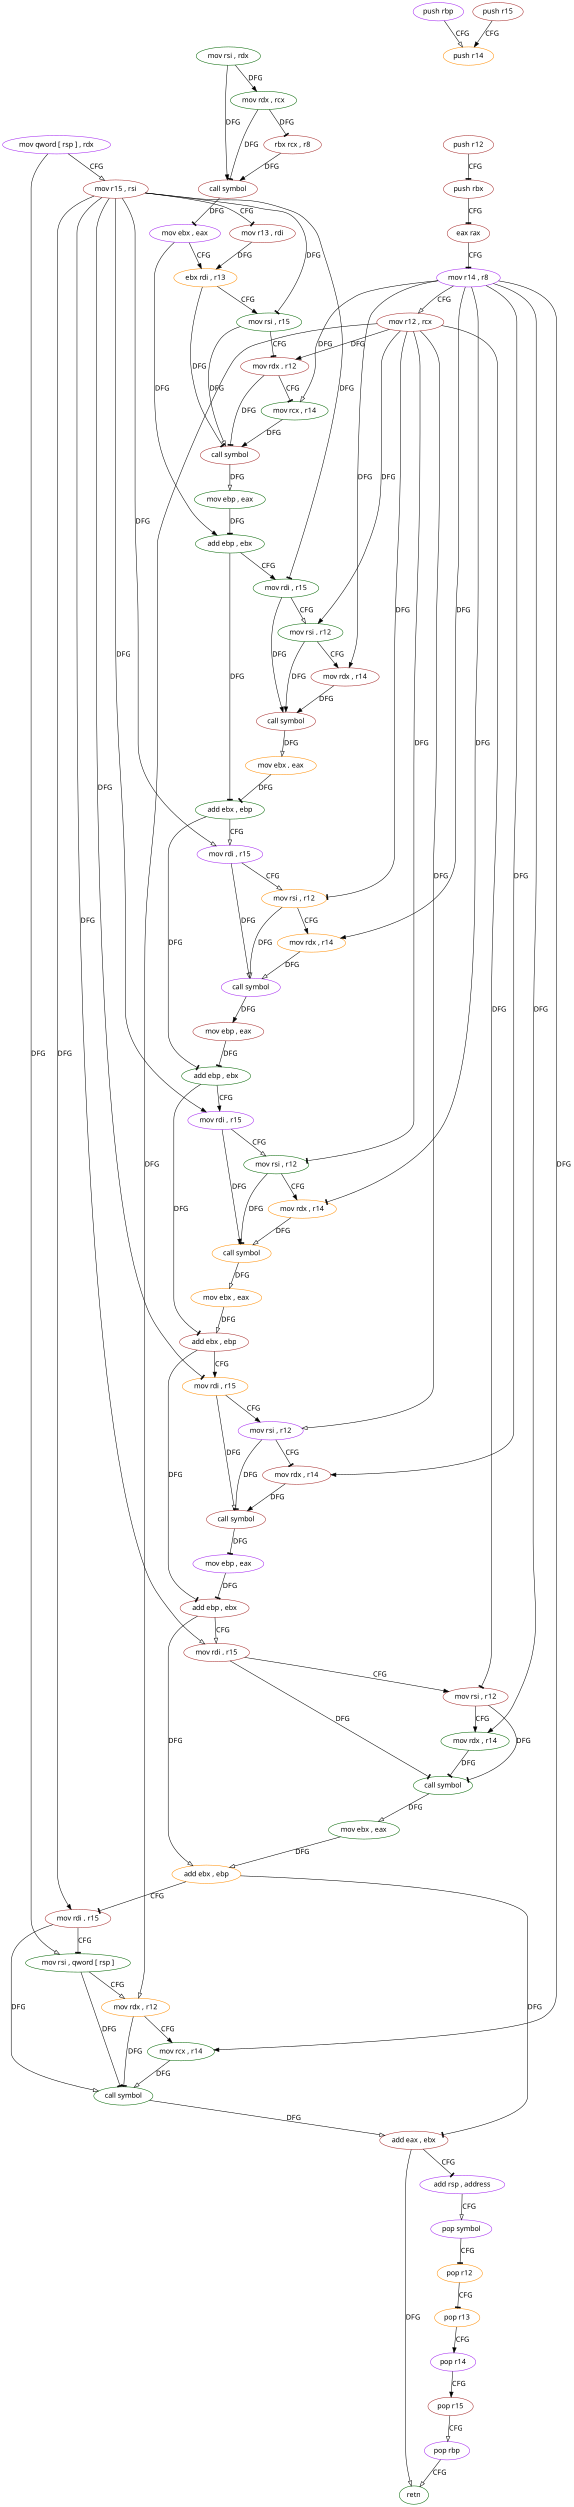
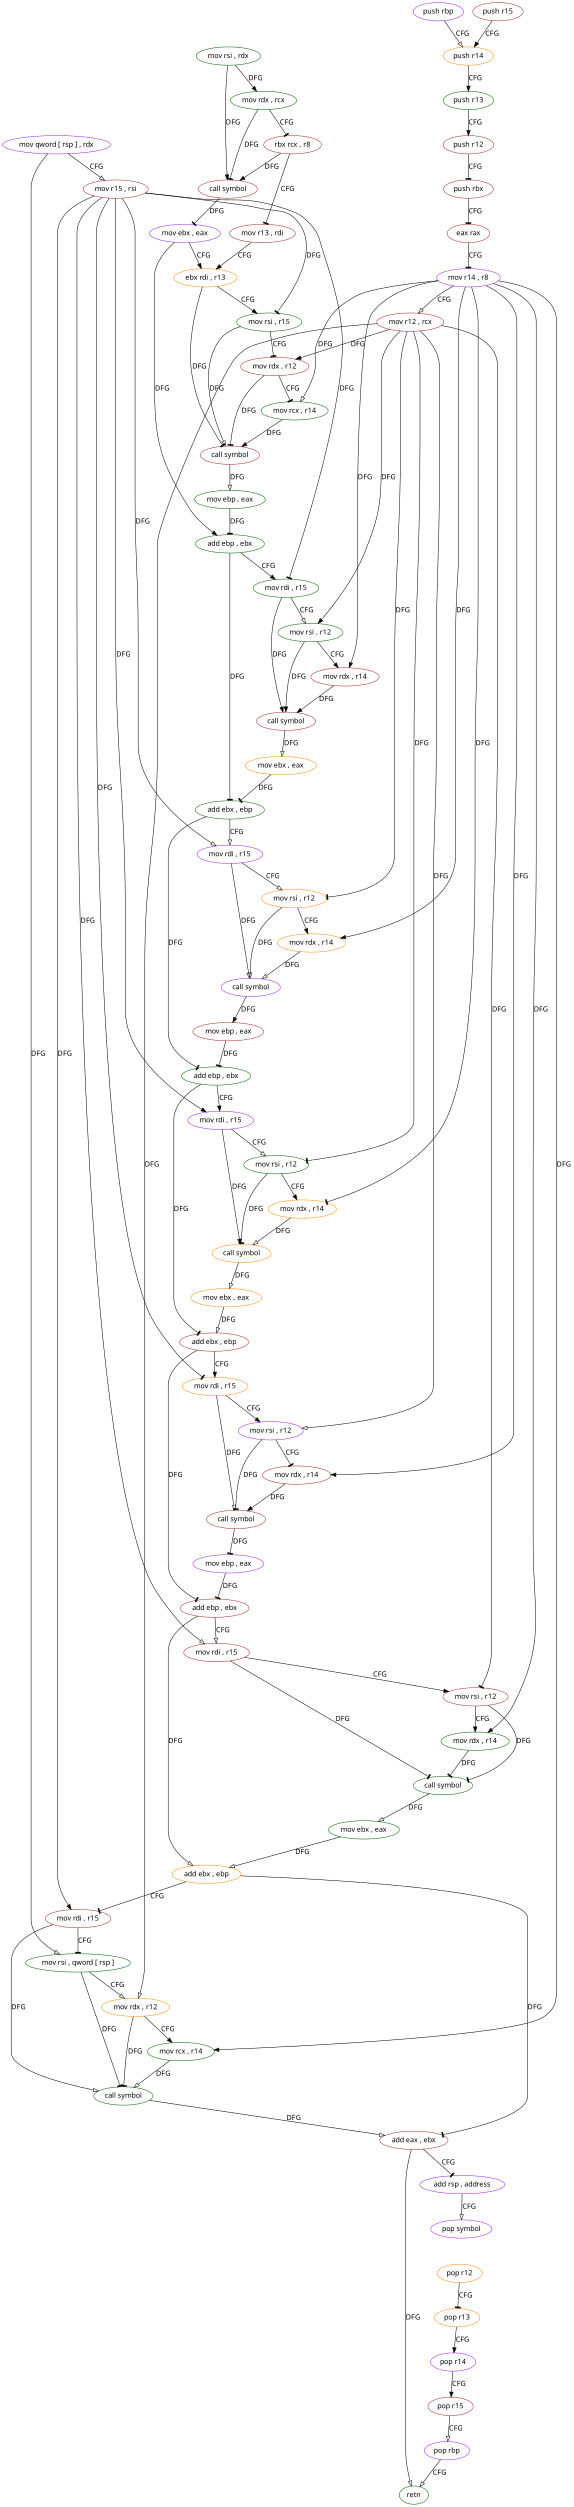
none -> (468, 100)
(287, 123) -> (287, 123)
(220, 205) -> (278, 188)
(245, 256) -> (245, 256)
(461, 2250) -> none
